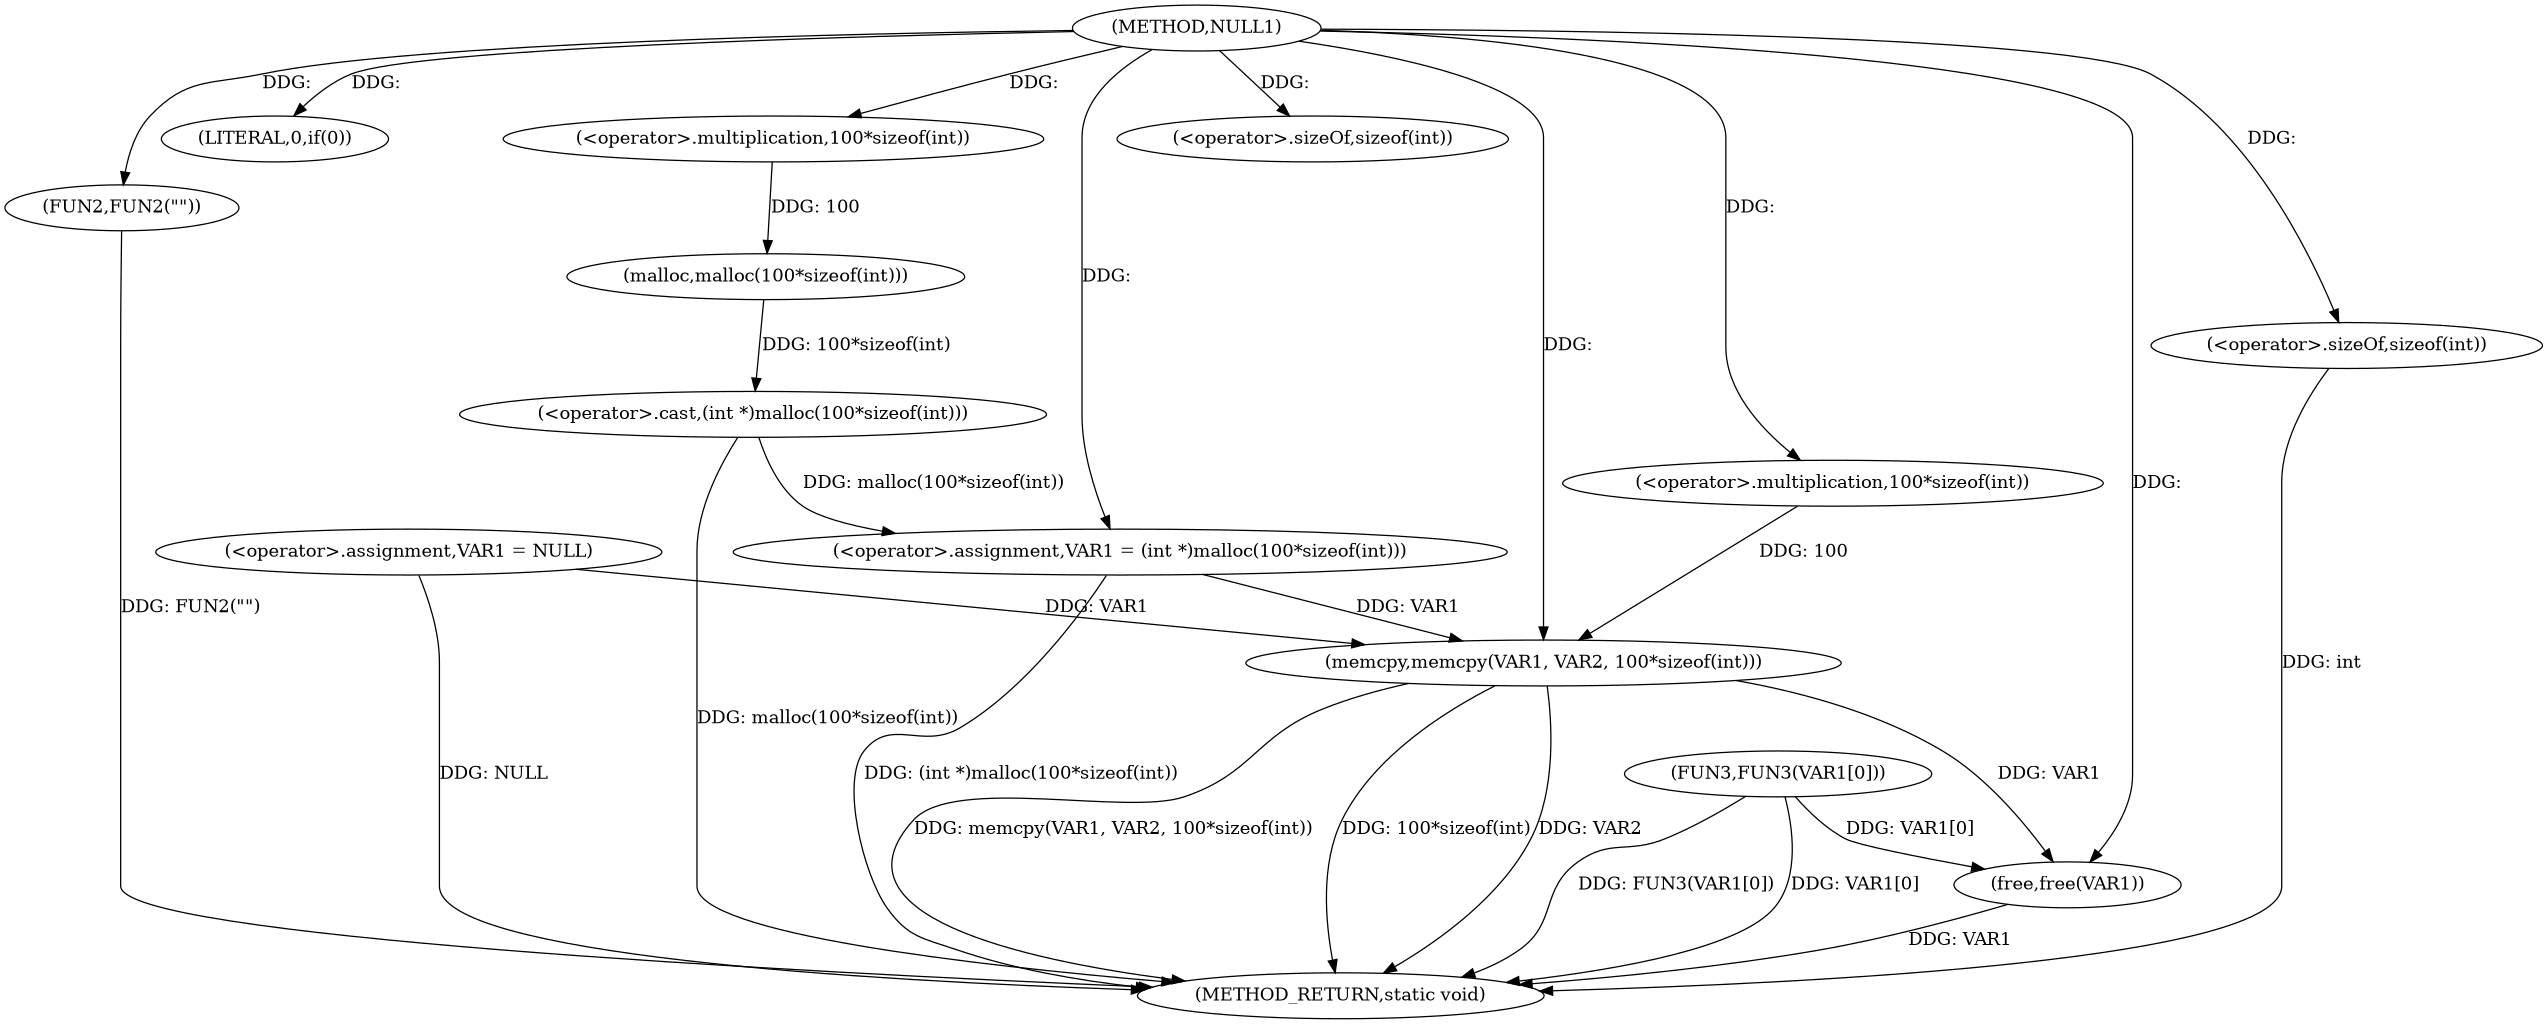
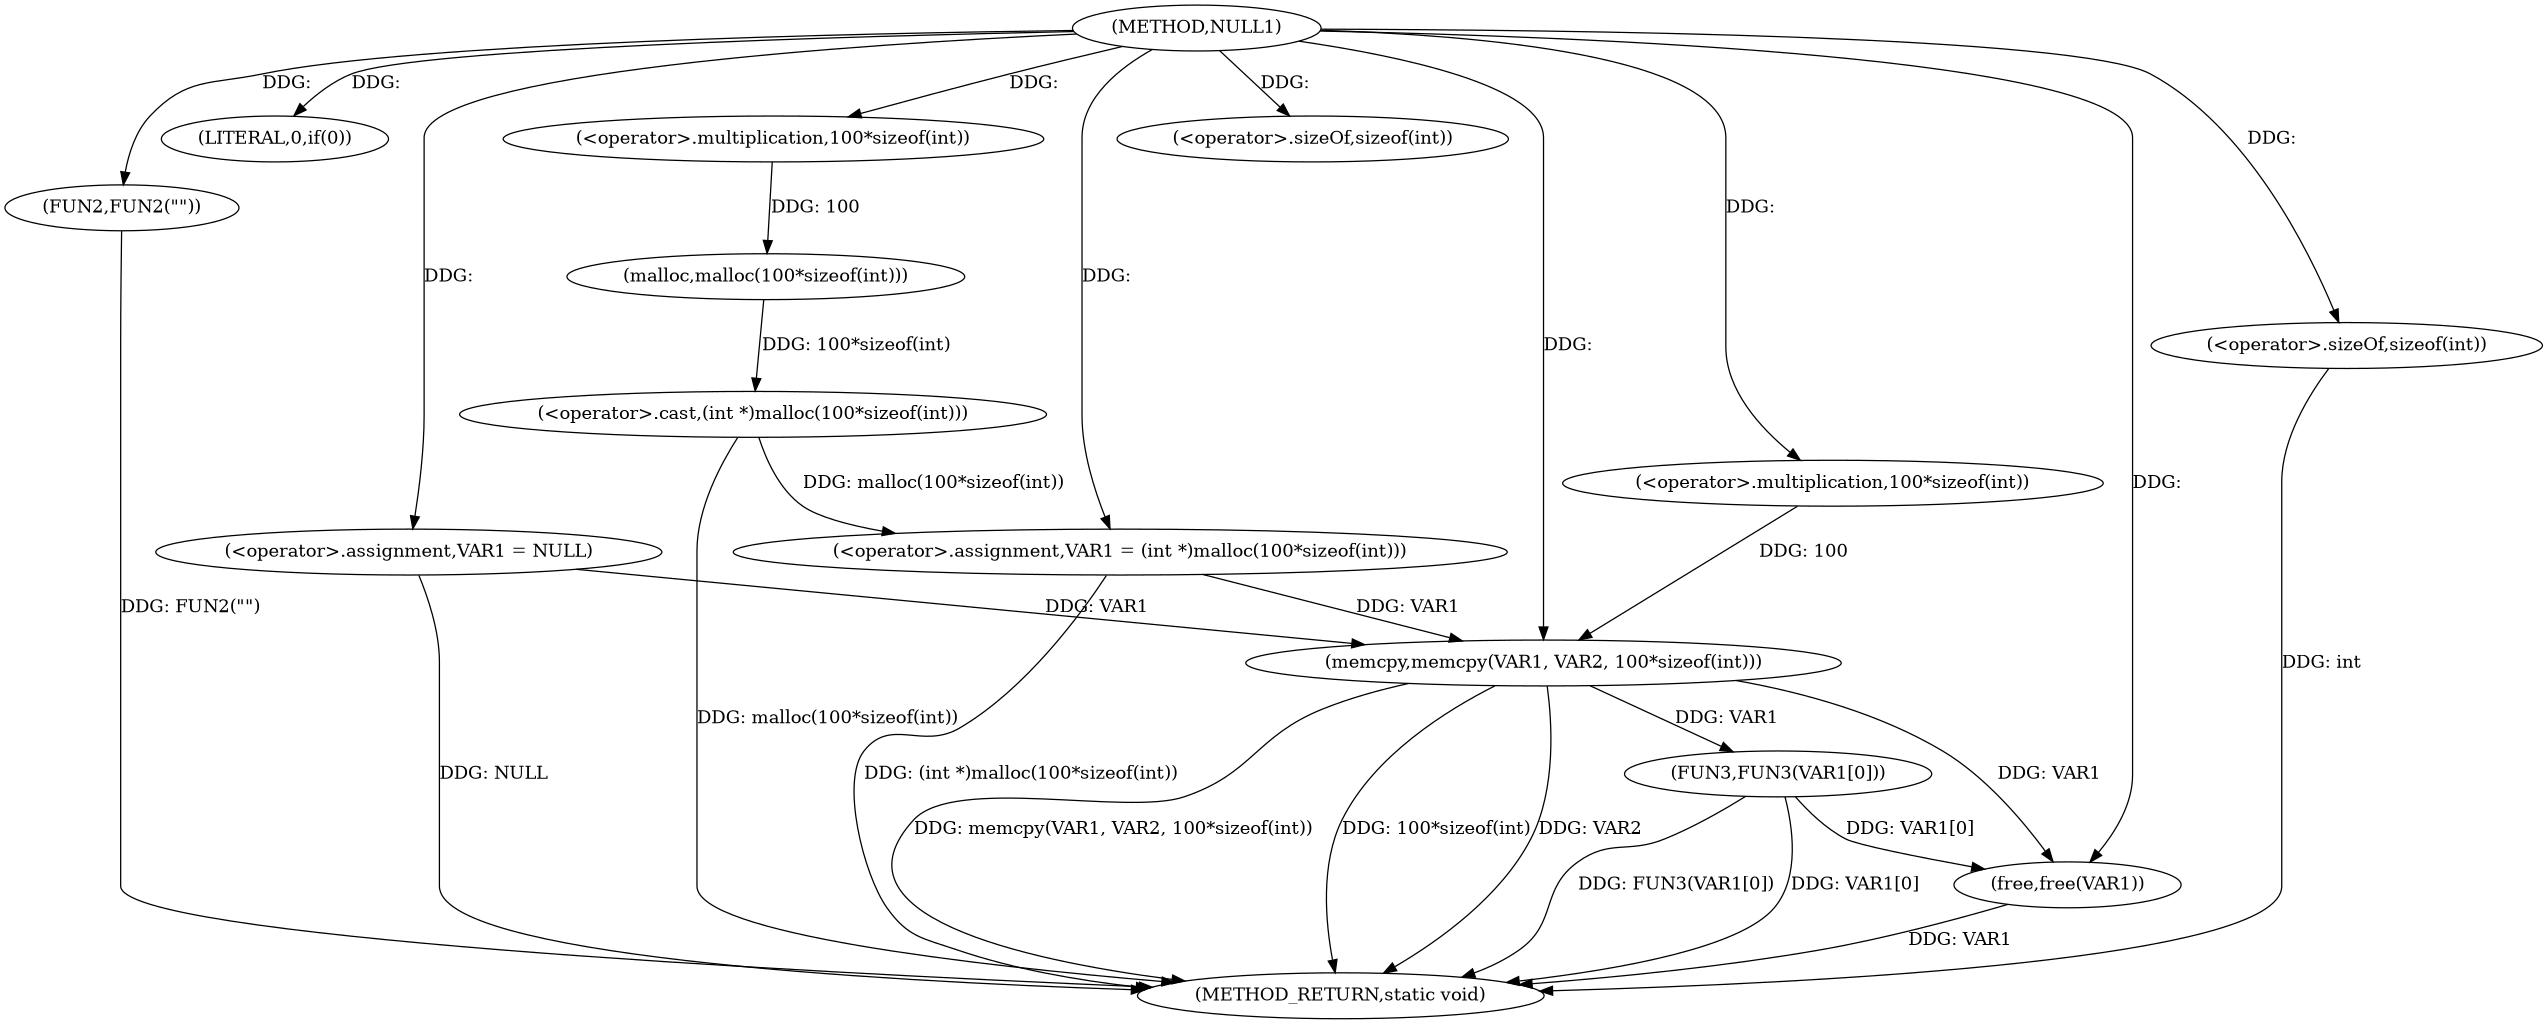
none -> (554, 83)
none -> (1656, 716)
